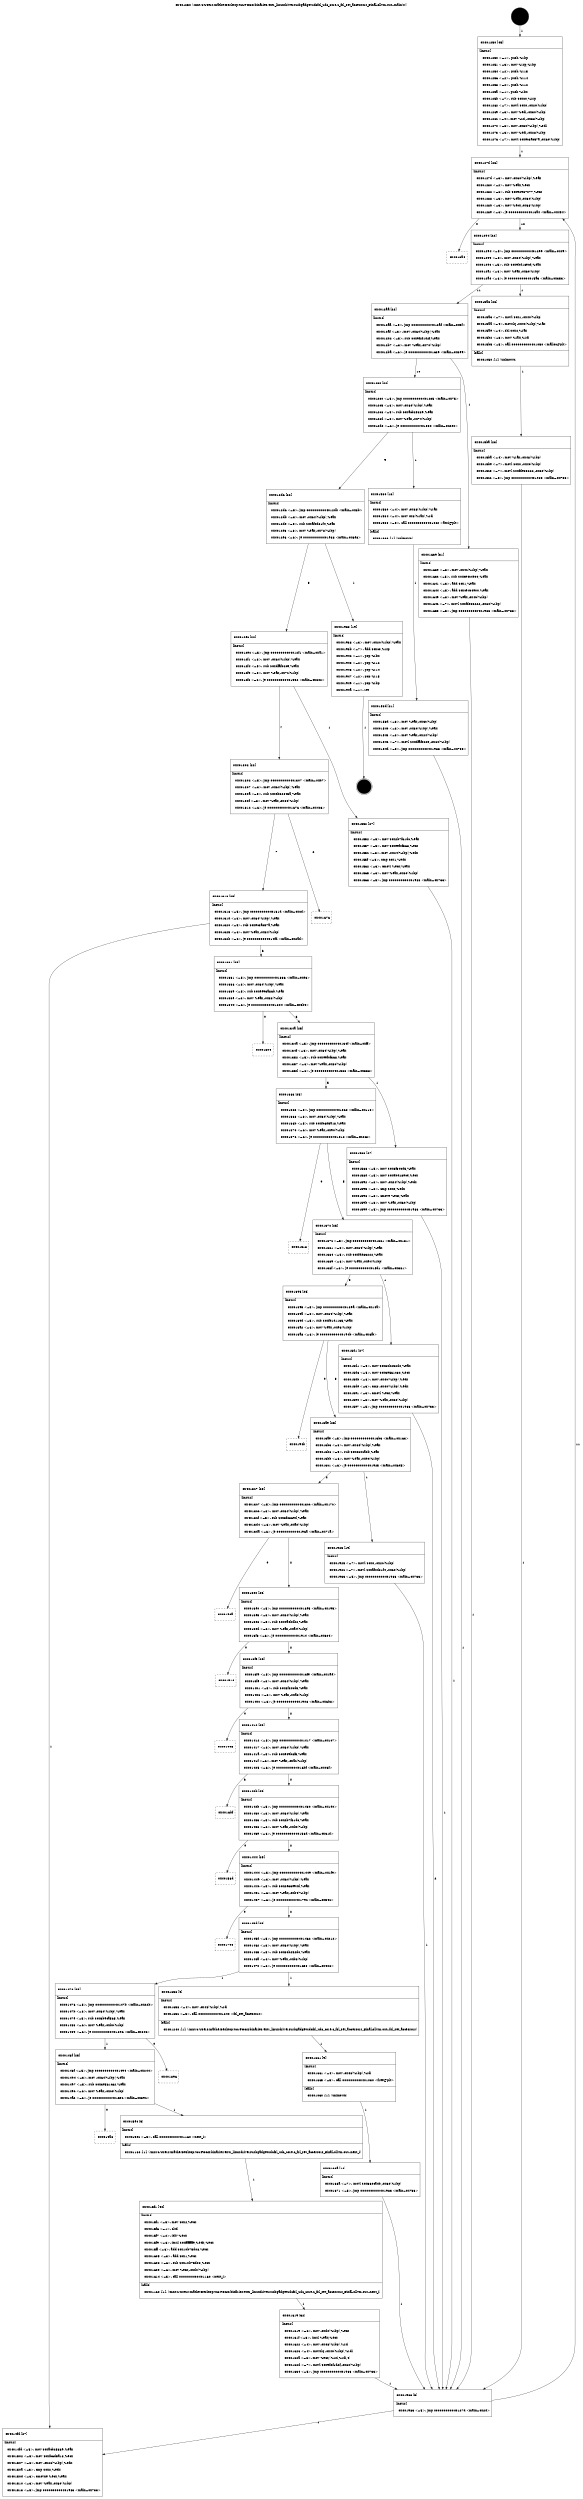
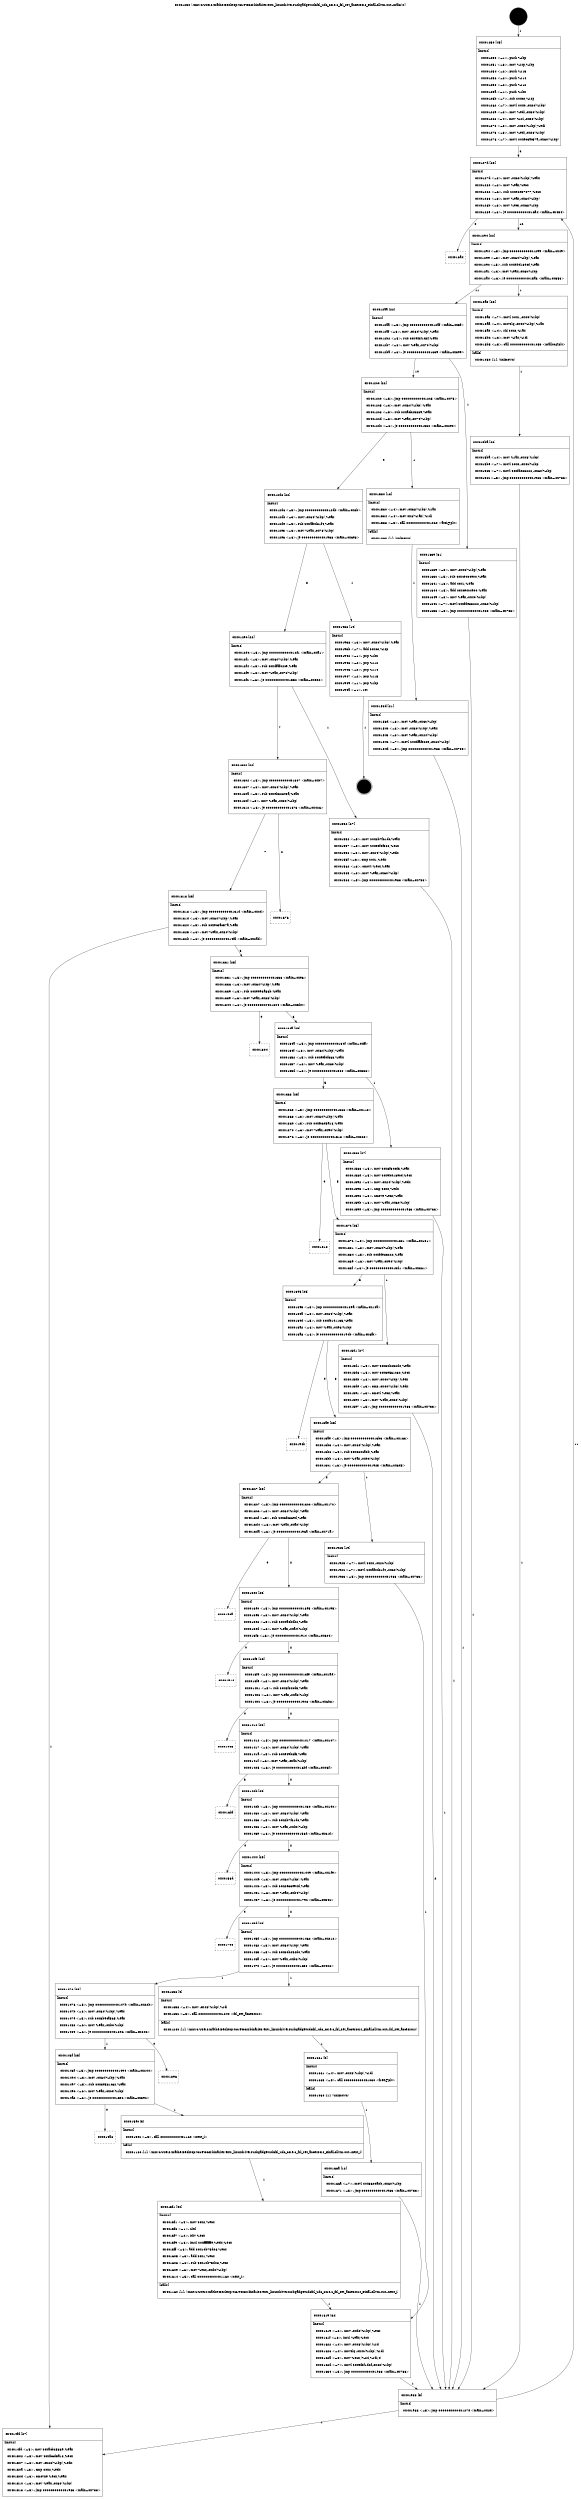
(522, 152) -> (520, 152)
(425, 1982) -> (424, 1949)
